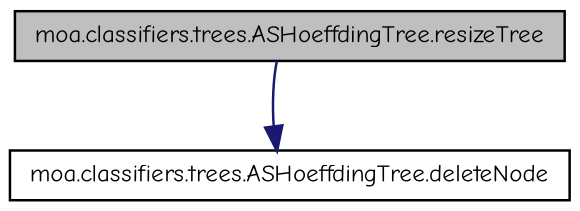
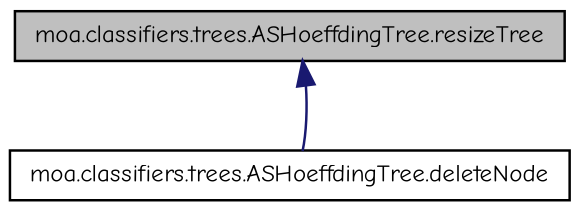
(273, 93) -> (306, 118)
